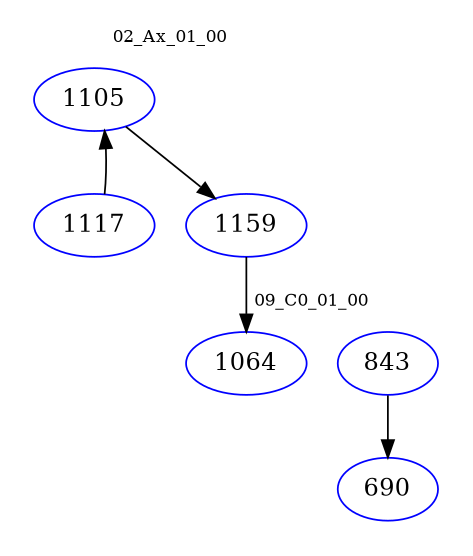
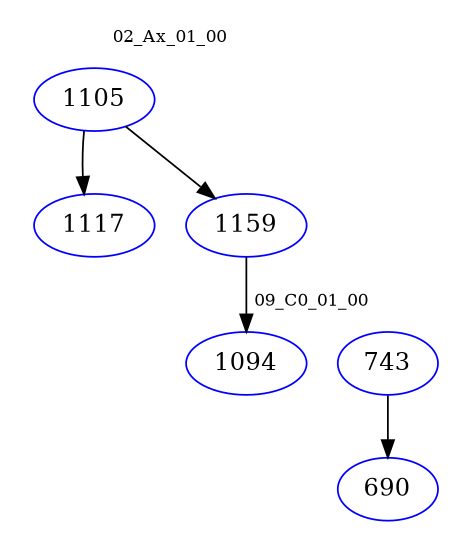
(106, 172) -> (83, 154)
(246, 363) -> (246, 363)
(388, 363) -> (388, 363)
